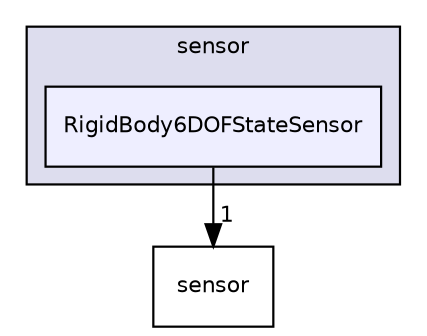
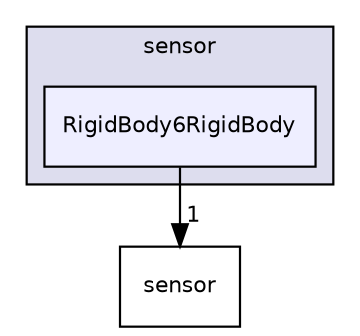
(213, 127) -> (180, 127)
